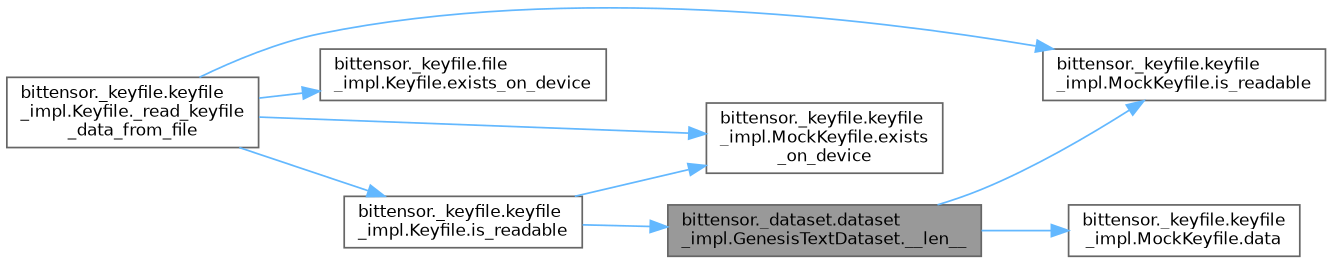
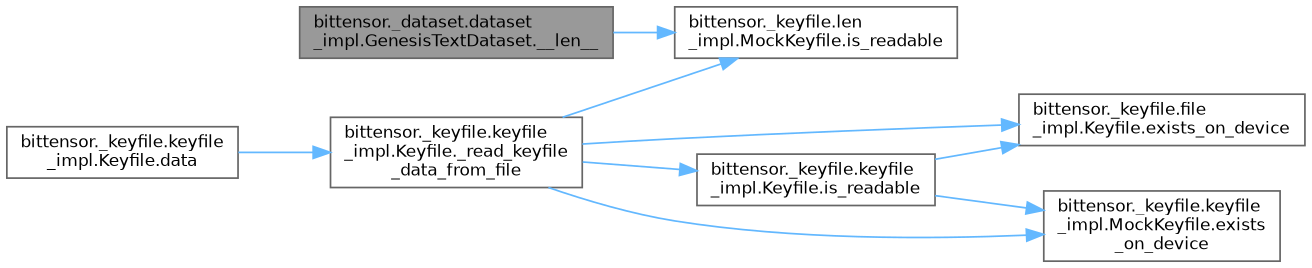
(1184, 75) -> (816, 33)
none -> (122, 152)
(616, 226) -> (968, 153)
(1184, 231) -> none
